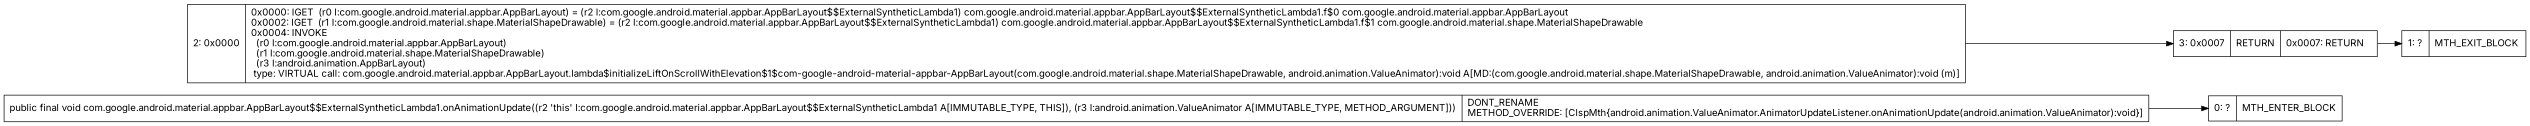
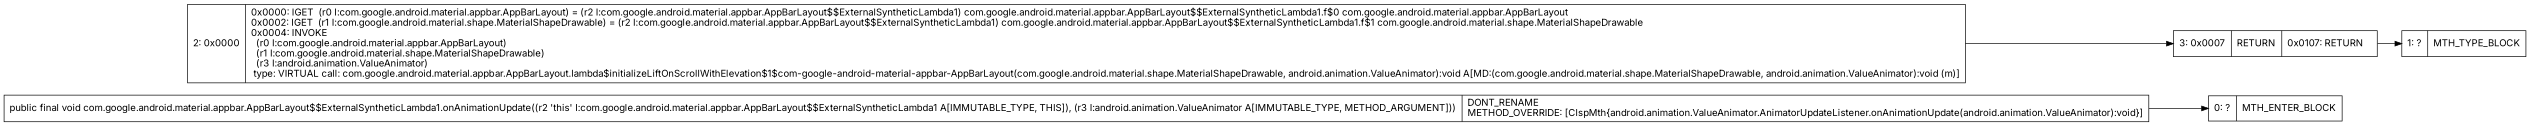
(2329, 43) -> (2329, 43)
(2477, 43) -> (2477, 43)
(339, 64) -> (340, 64)
